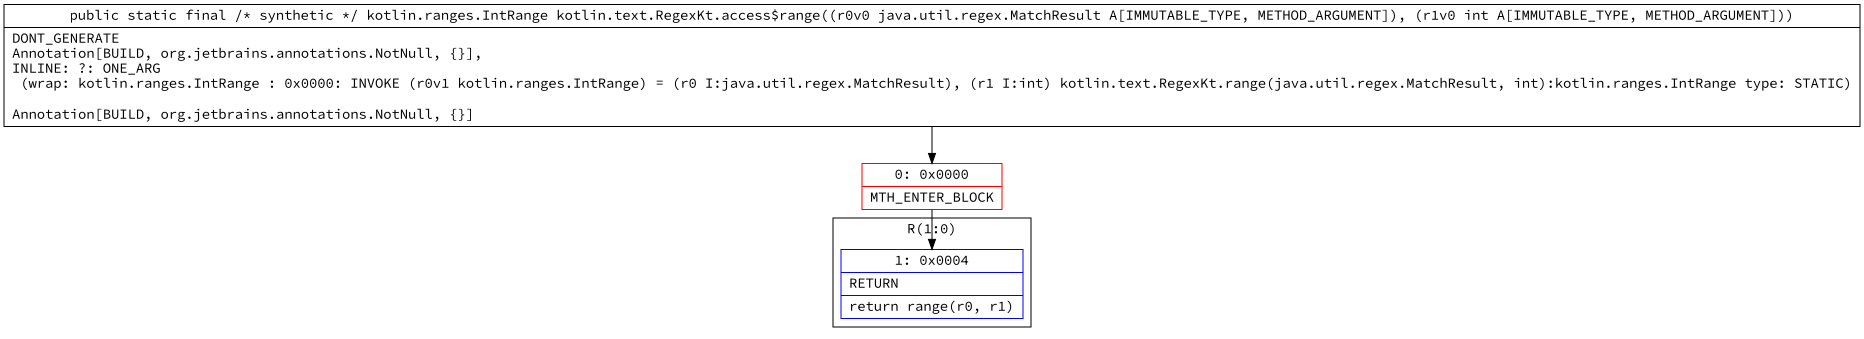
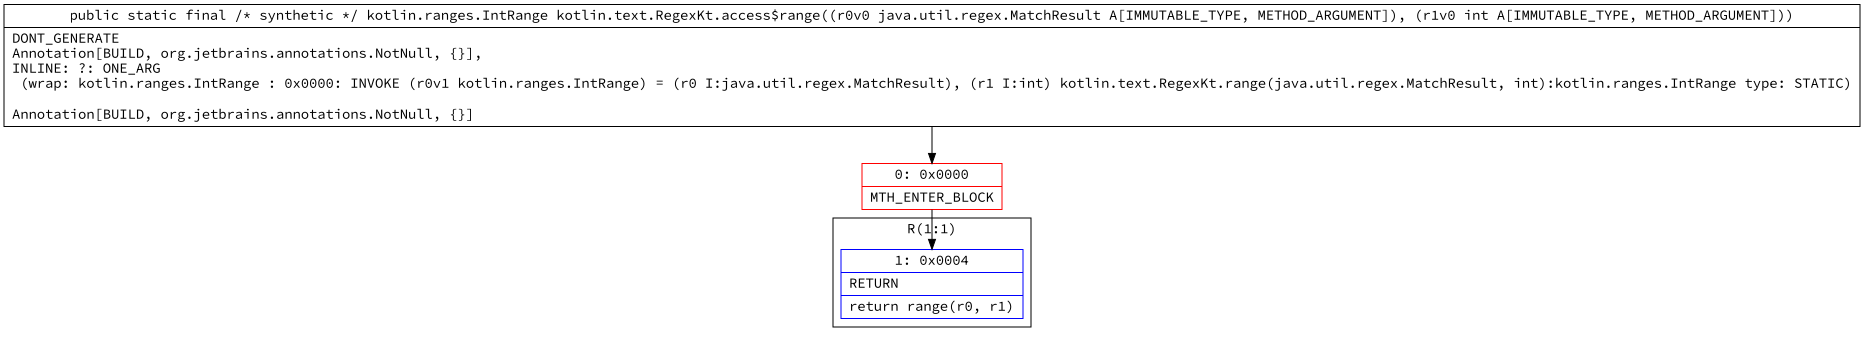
(932, 230) -> (932, 230)
